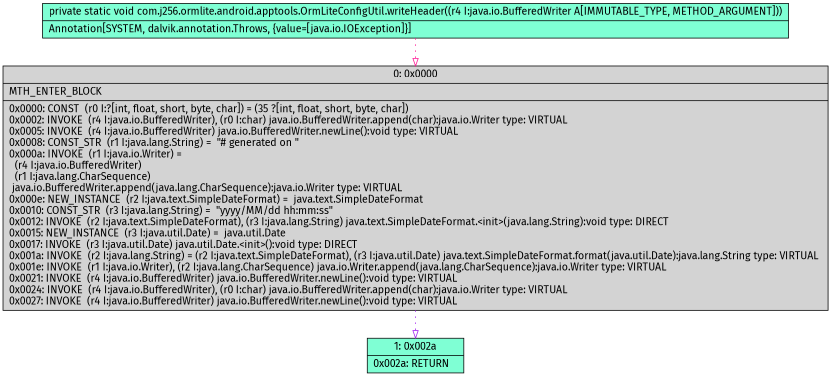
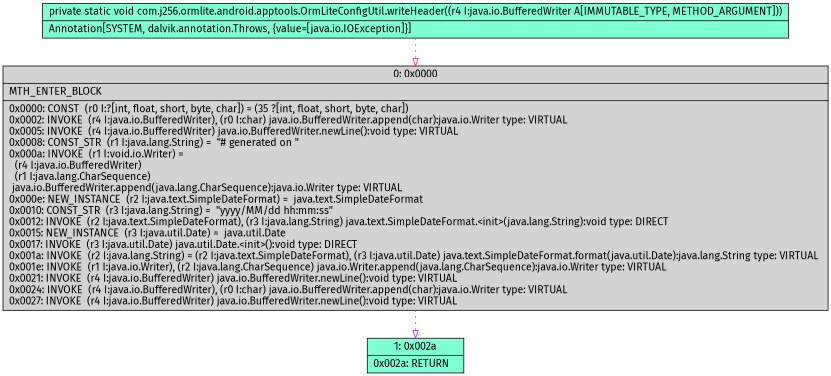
(97, 154) -> (98, 154)
